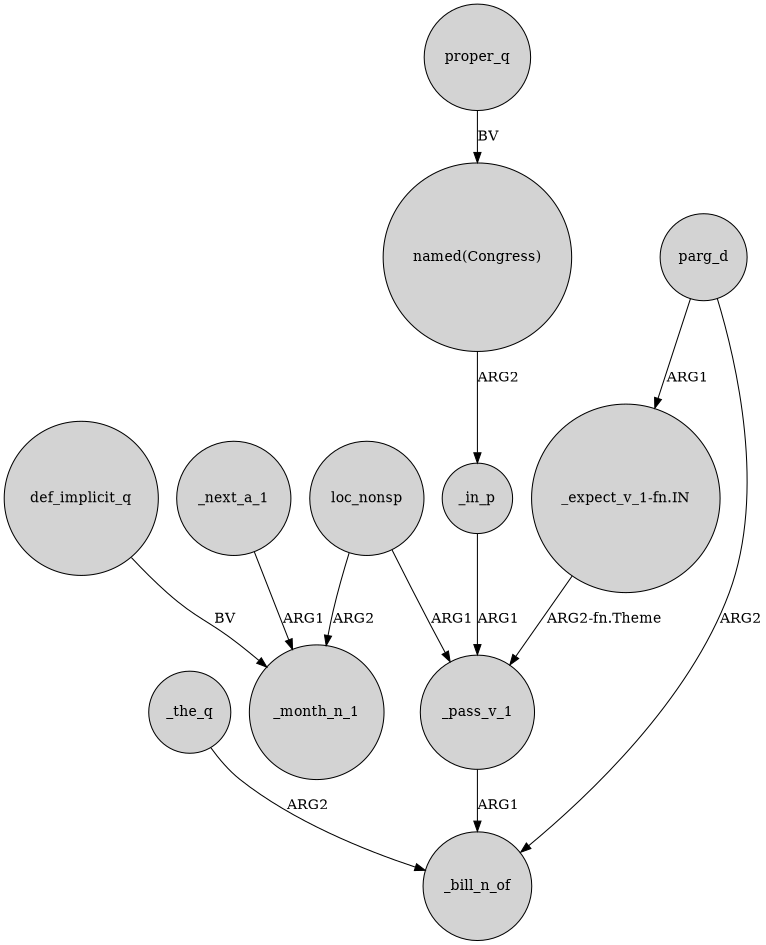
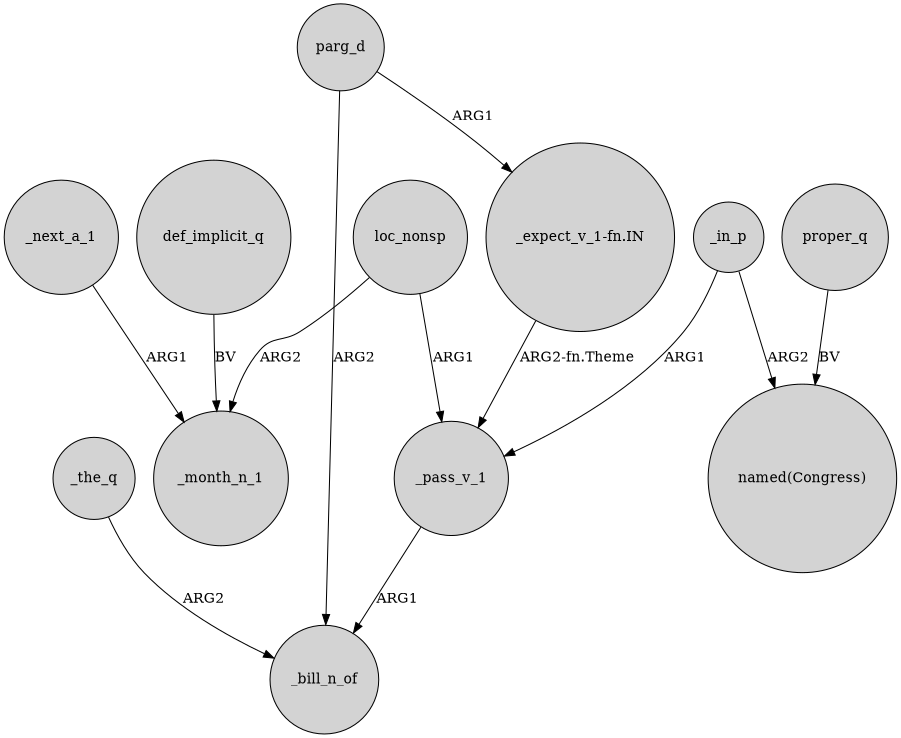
(477, 402) -> (755, 325)
